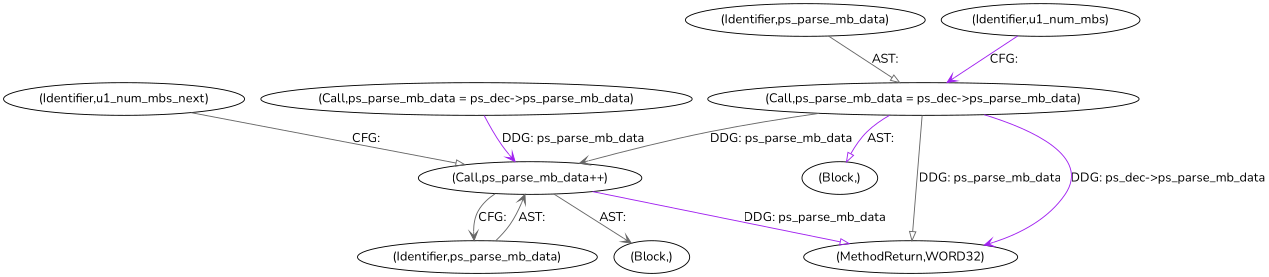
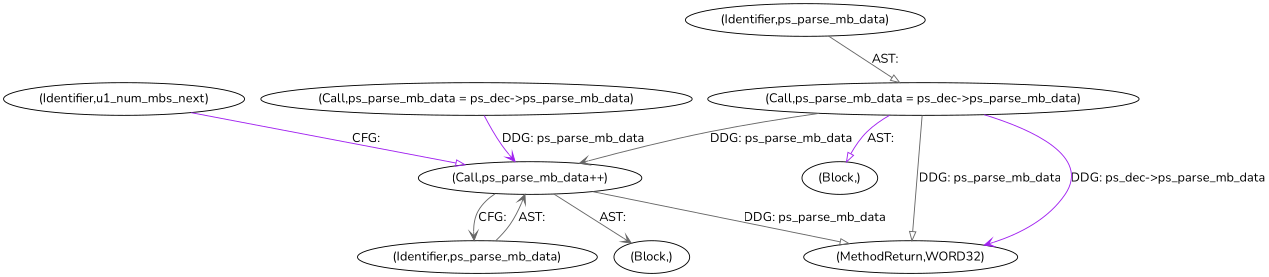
(1041, 20) -> none
(324, 138) -> (324, 138)
(716, 217) -> (716, 217)
